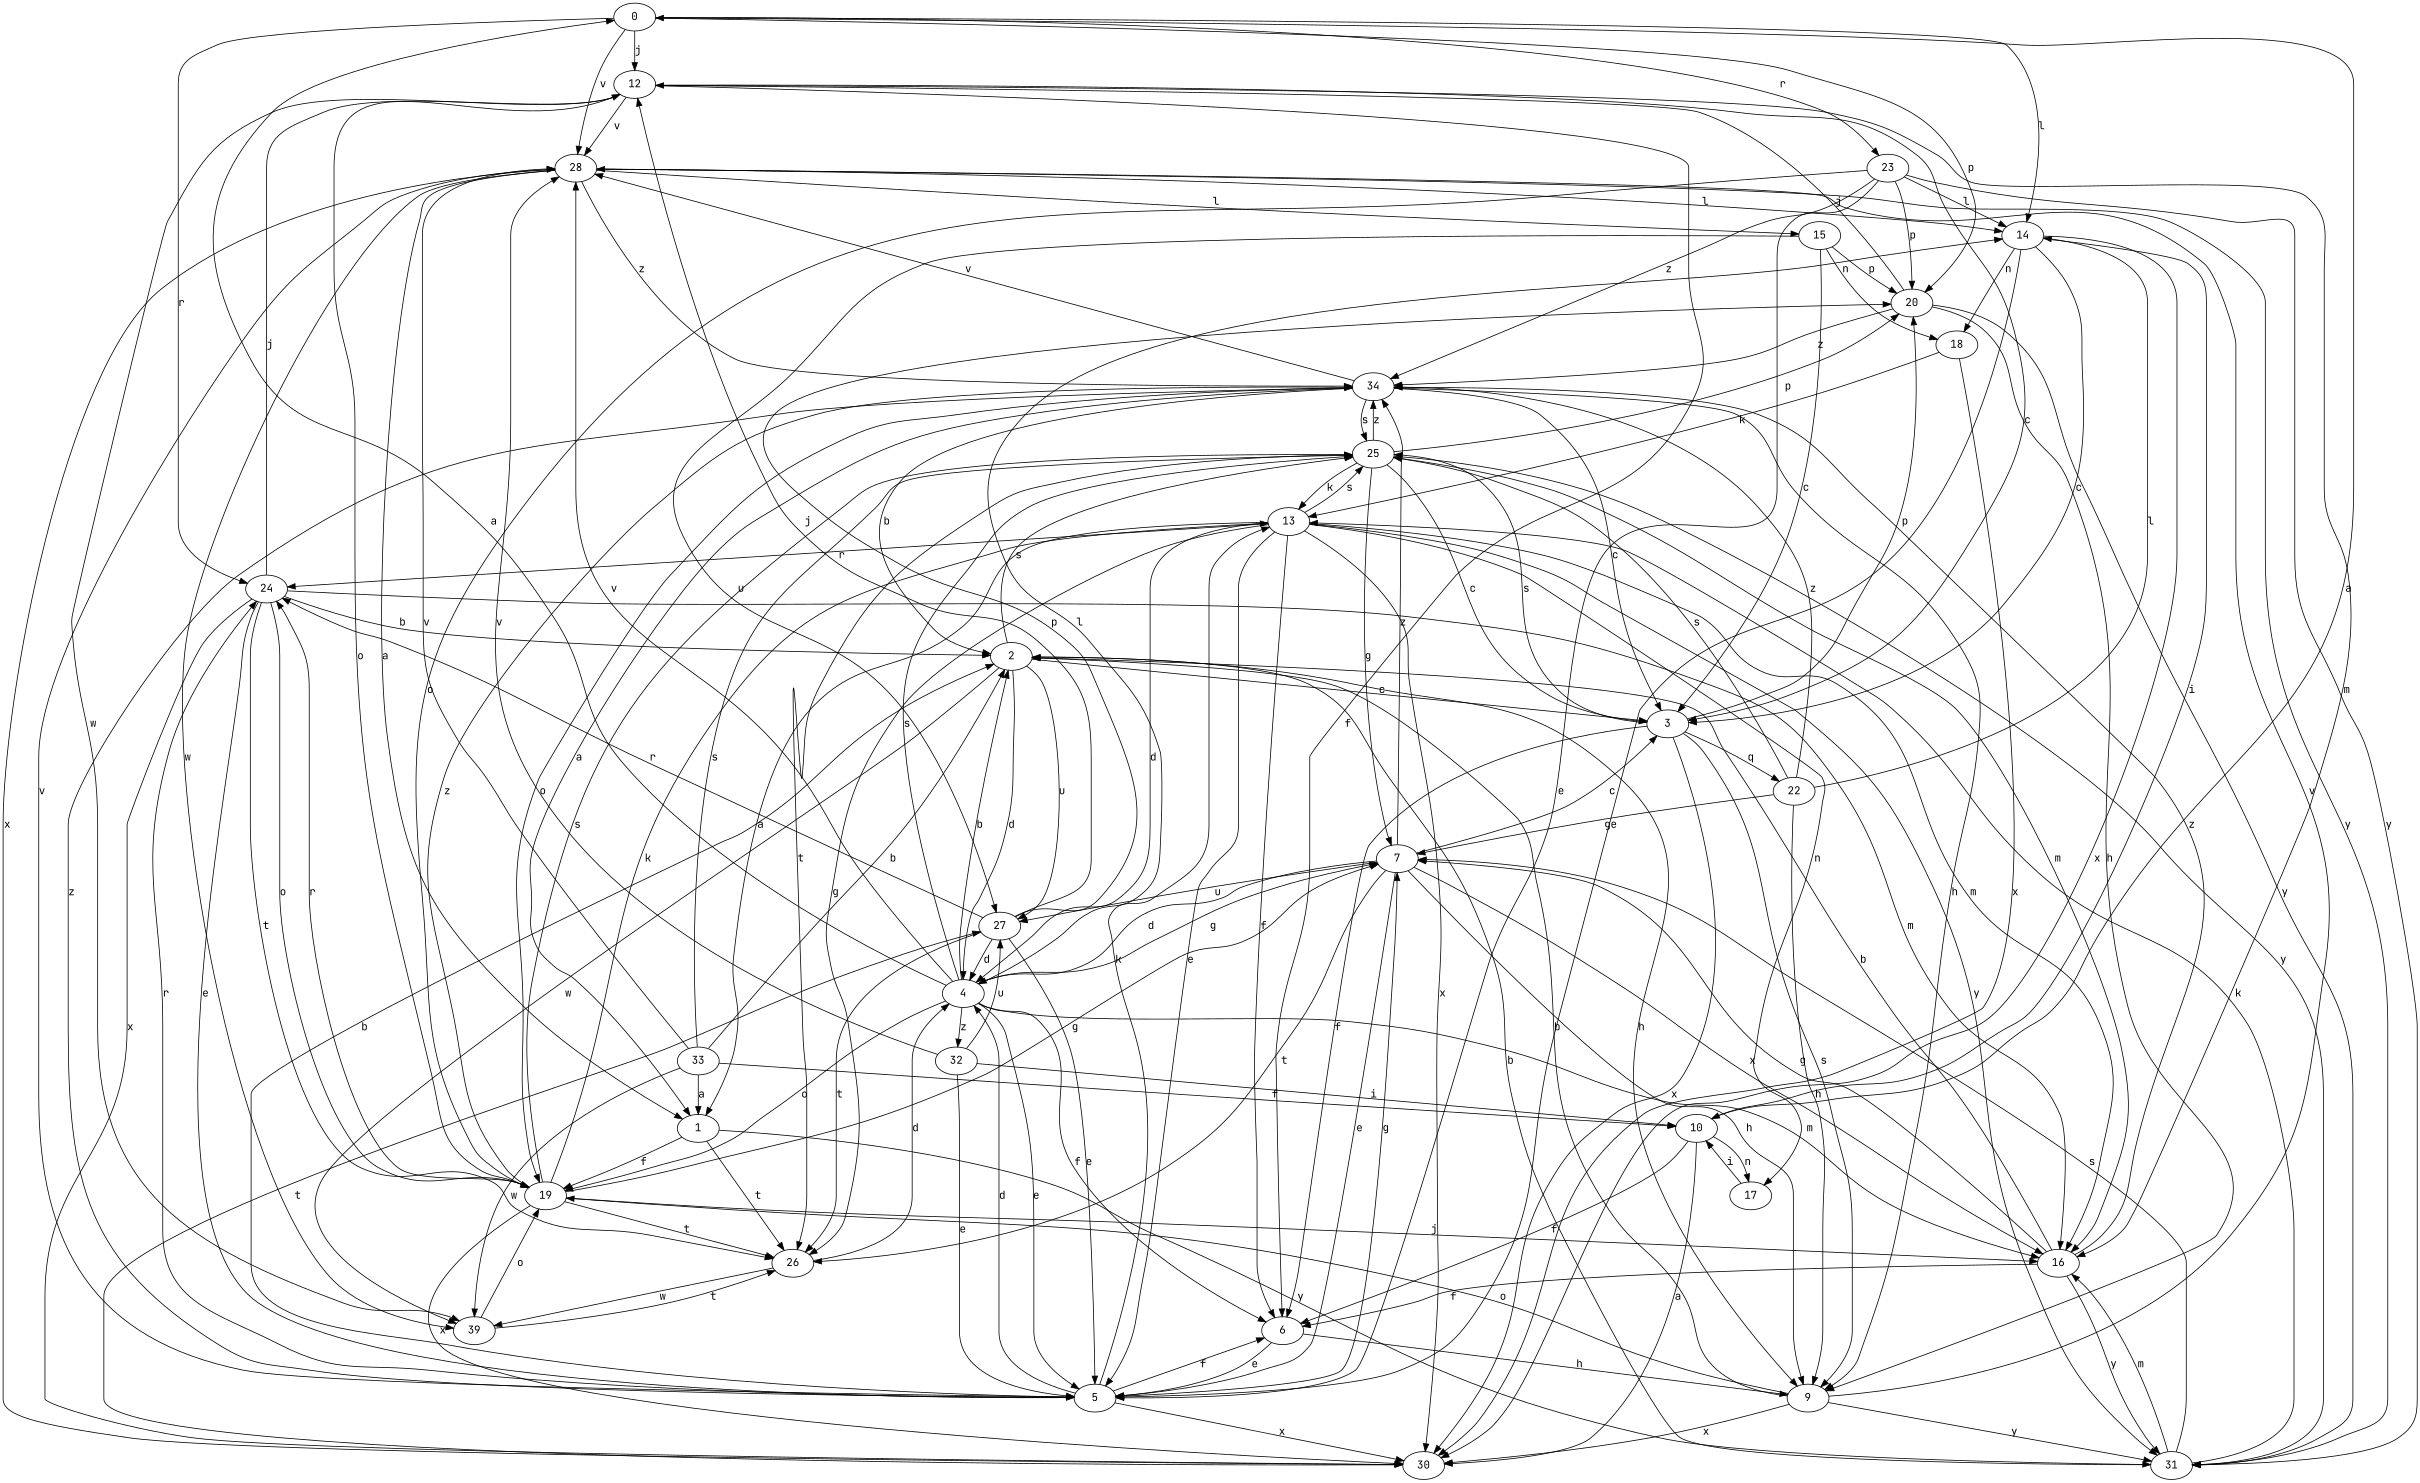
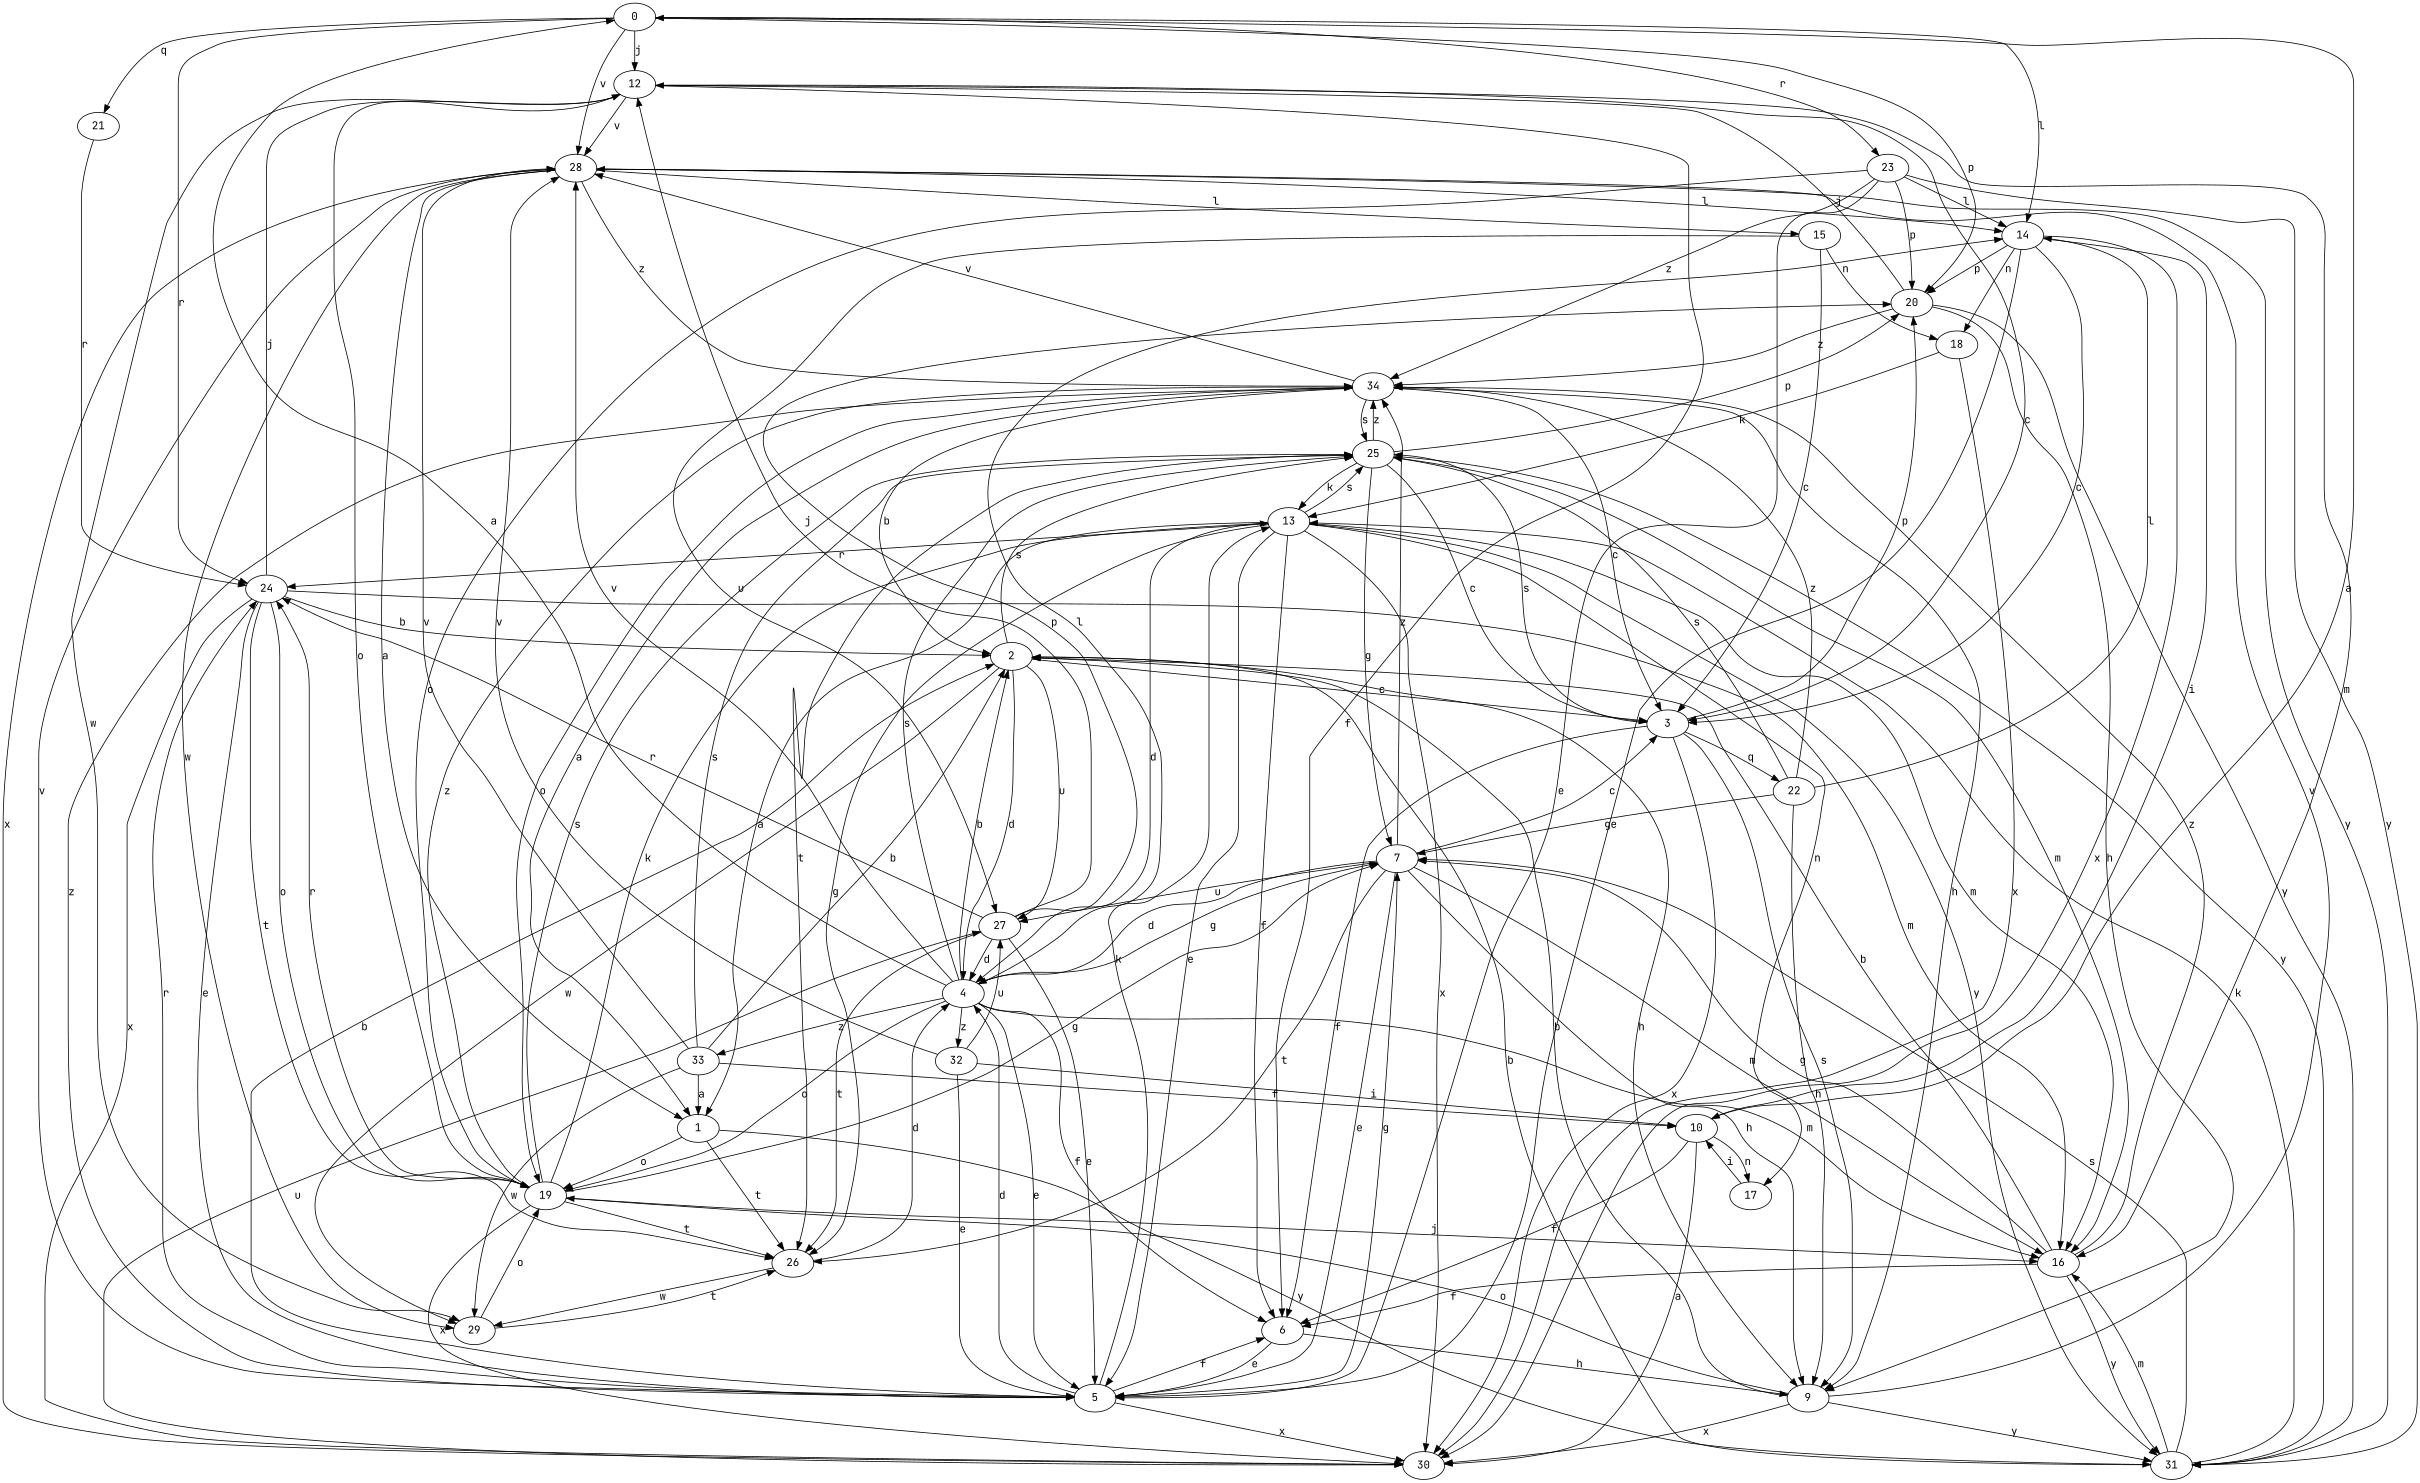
none -> (98, 126)
(1860, 269) -> (1971, 267)
none -> (834, 1023)
(1753, 1061) -> (1753, 1061)
(644, 1162) -> (644, 1162)
(298, 1196) -> (298, 1196)
(474, 1331) -> (474, 1331)
